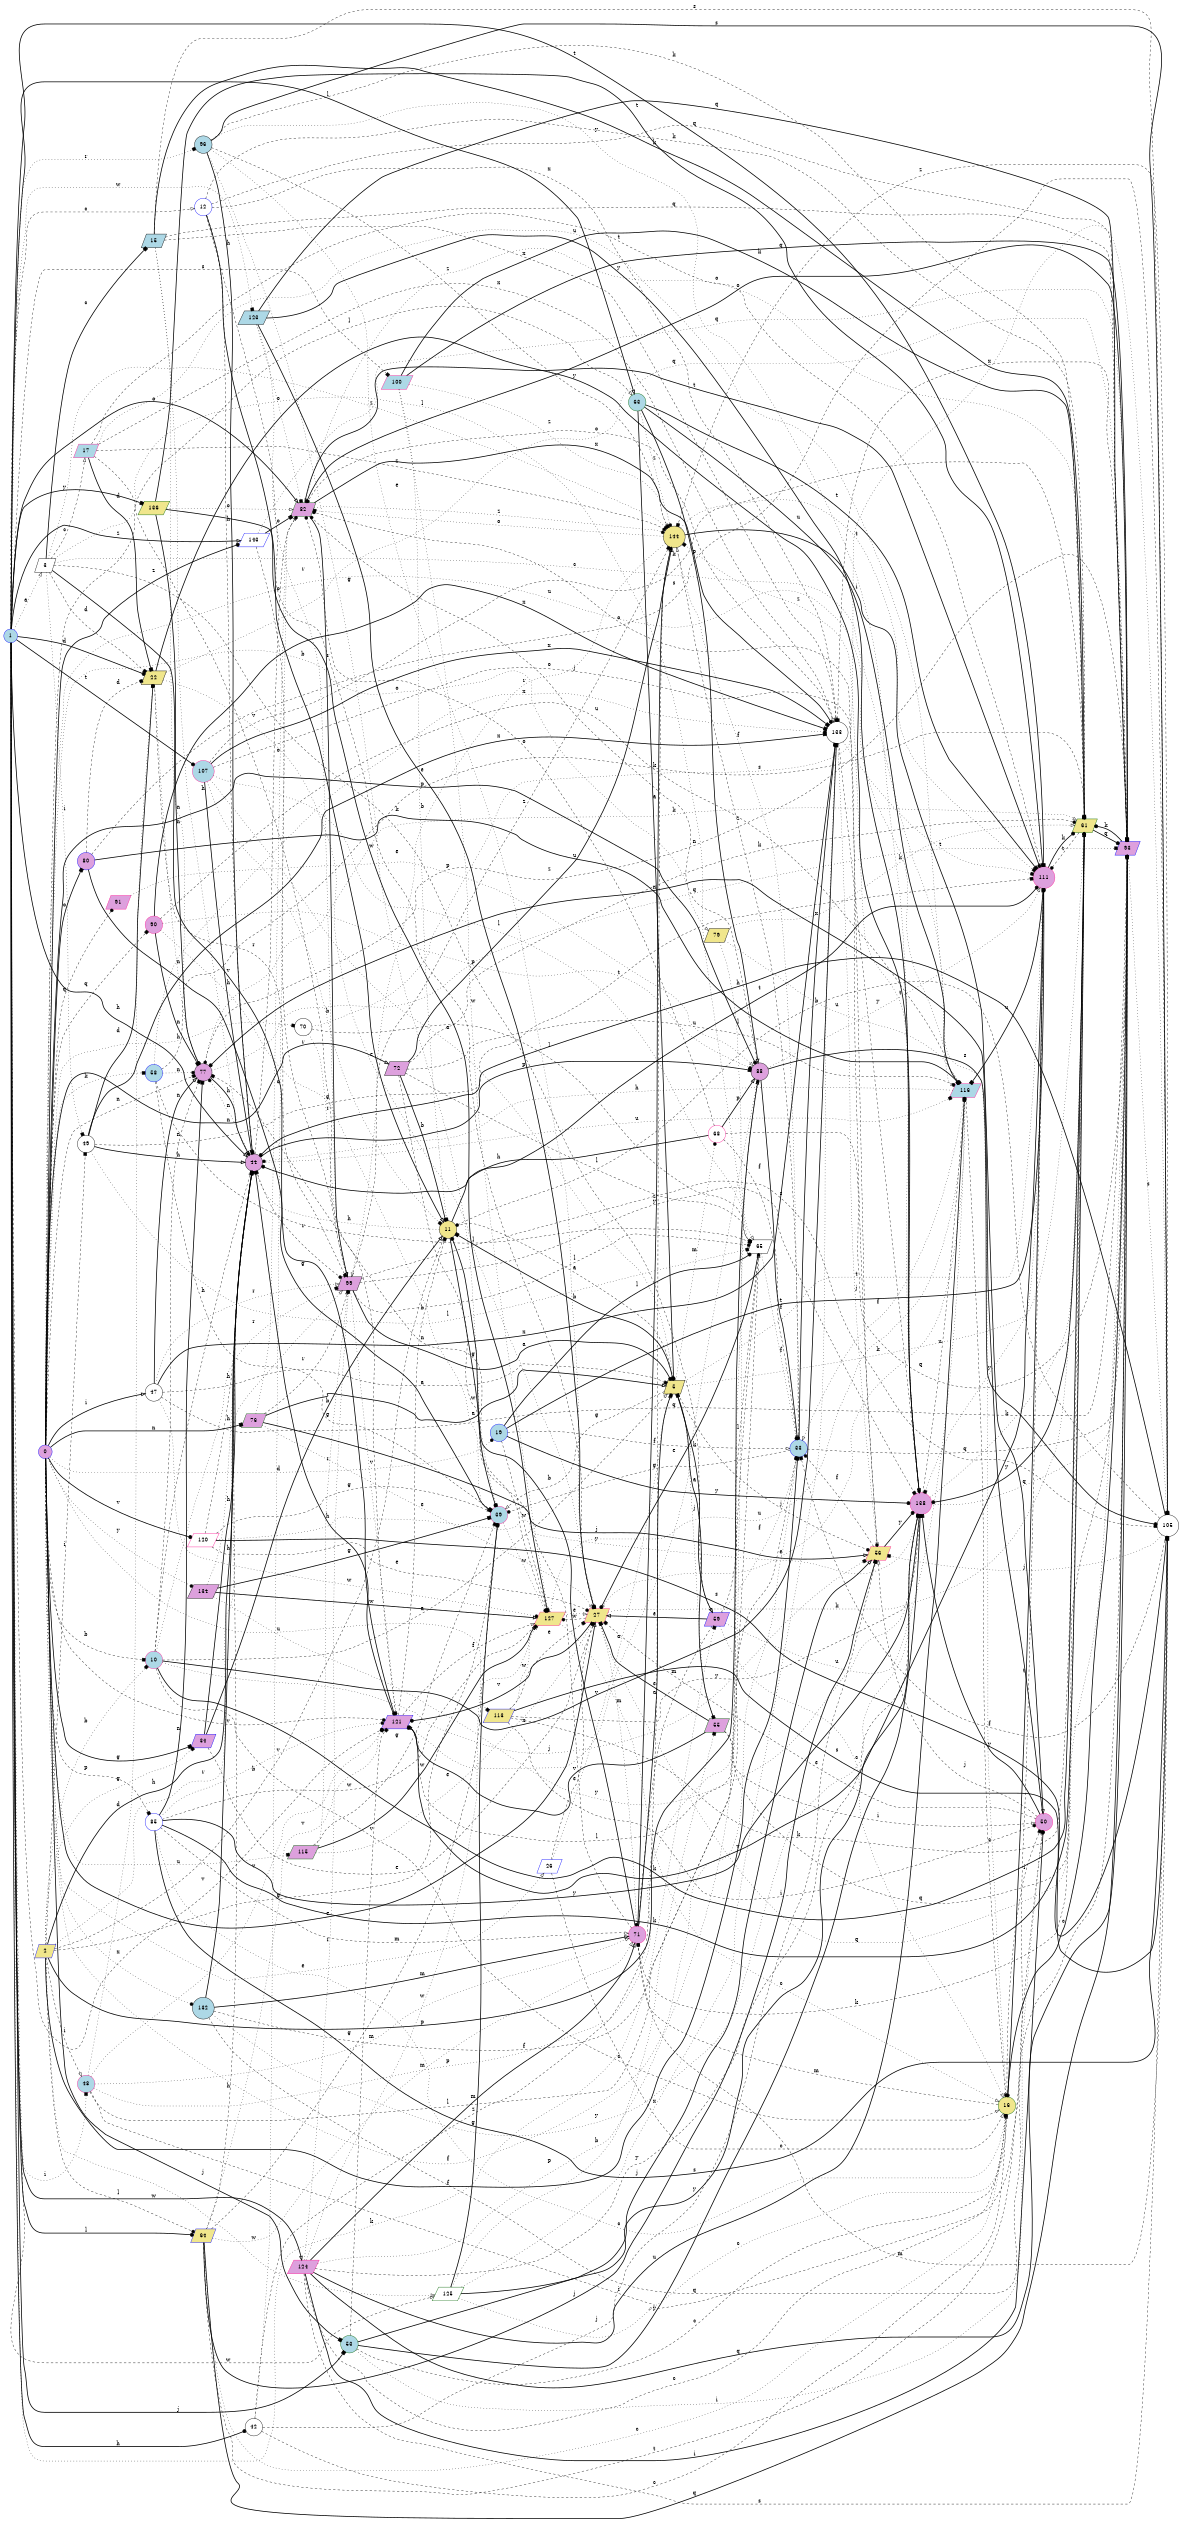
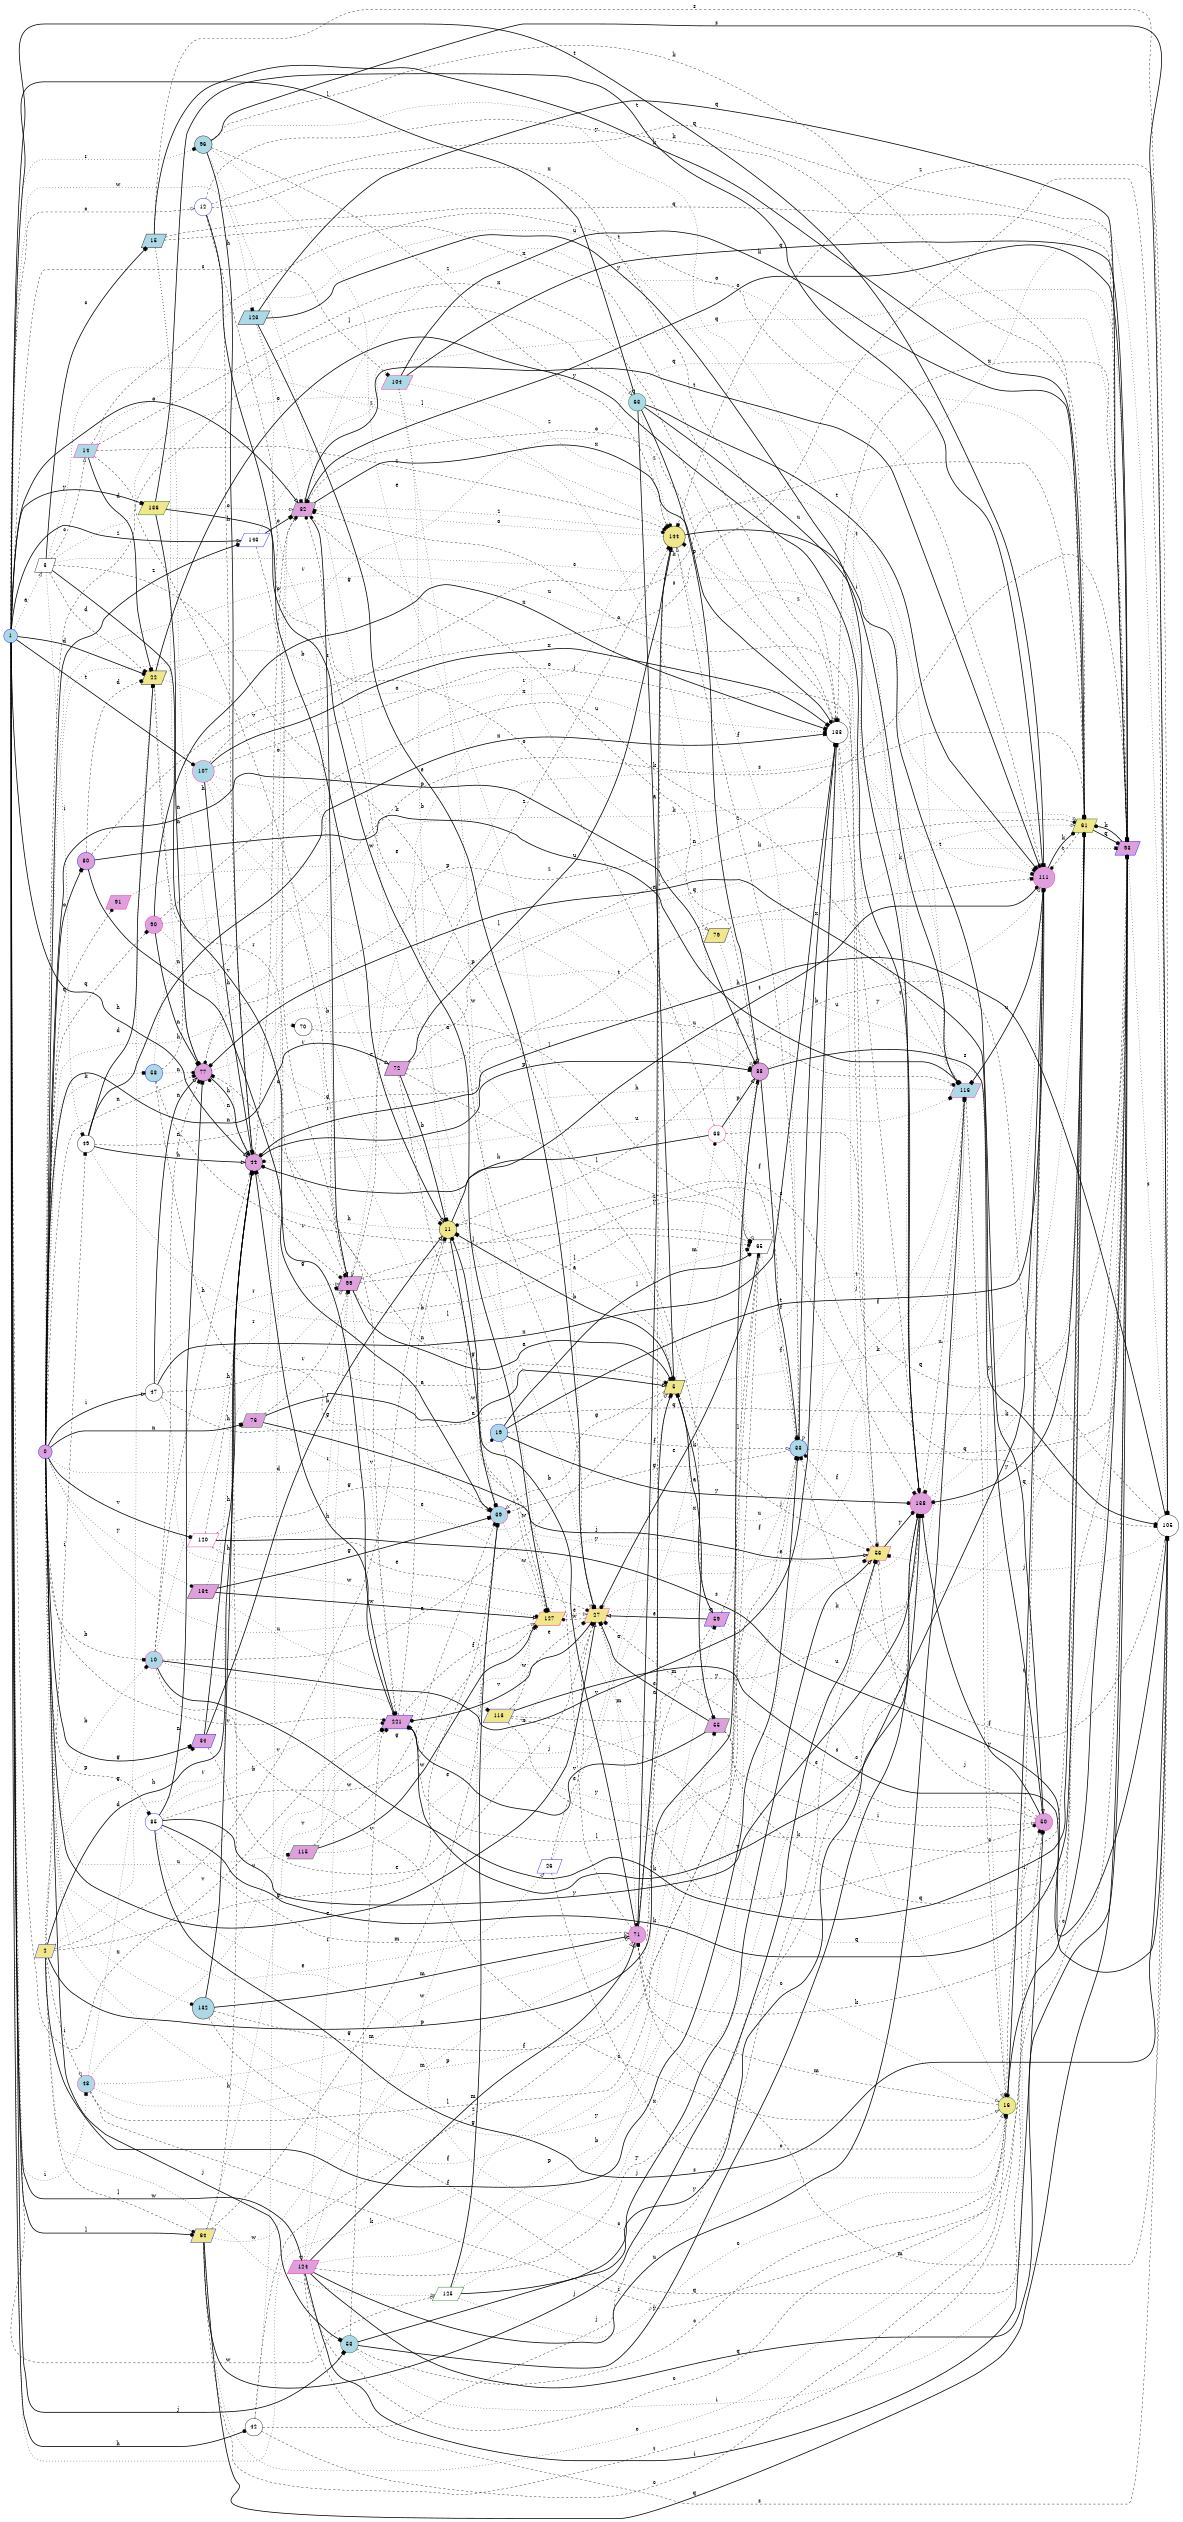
(397, 382) -> (397, 382)
(86, 451) -> (86, 451)
(695, 1508) -> (695, 1508)
(397, 1722) -> (397, 1722)
